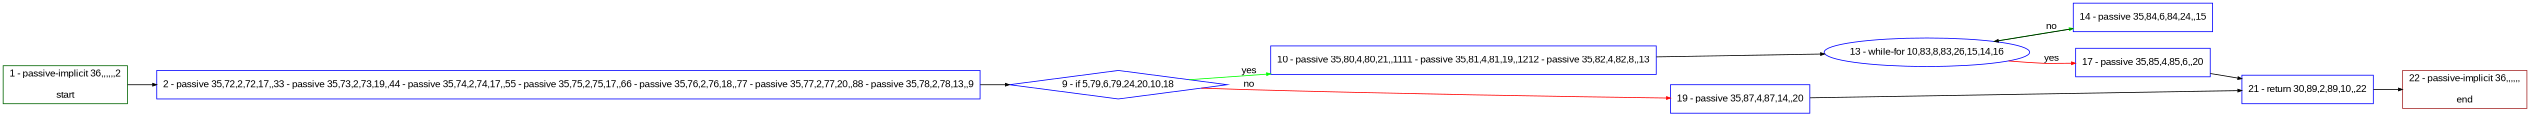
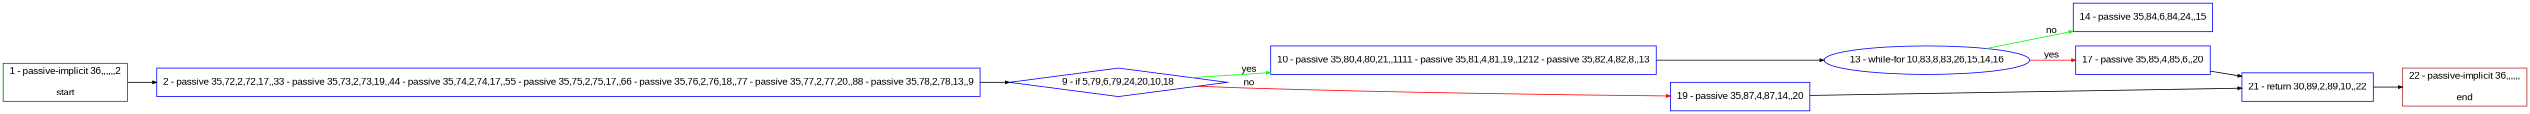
(2036, 35) -> none
